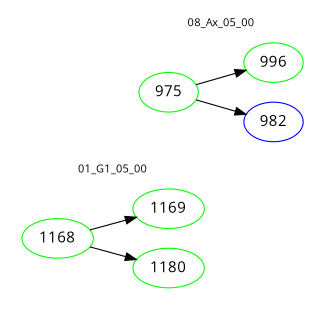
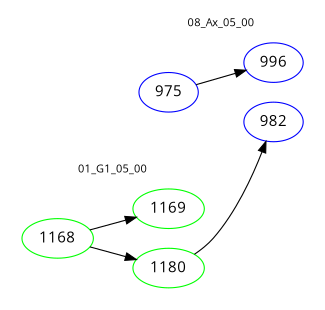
(274, 63) -> (274, 63)
(169, 92) -> (169, 92)
(216, 106) -> (235, 208)
